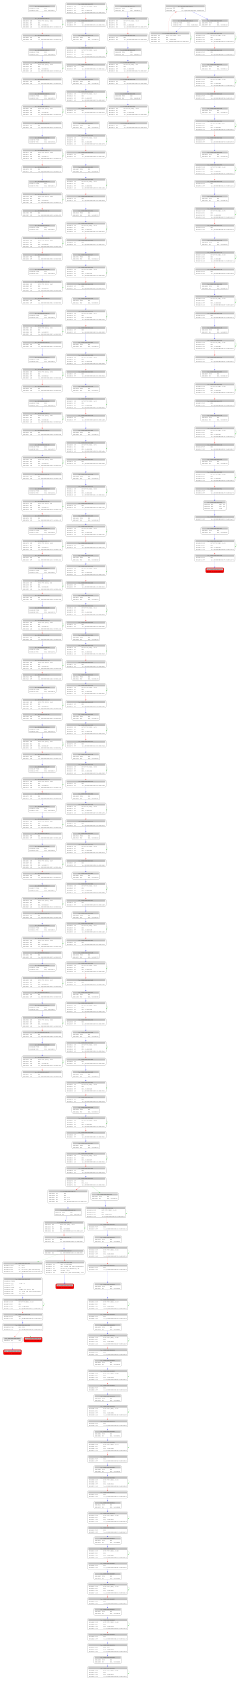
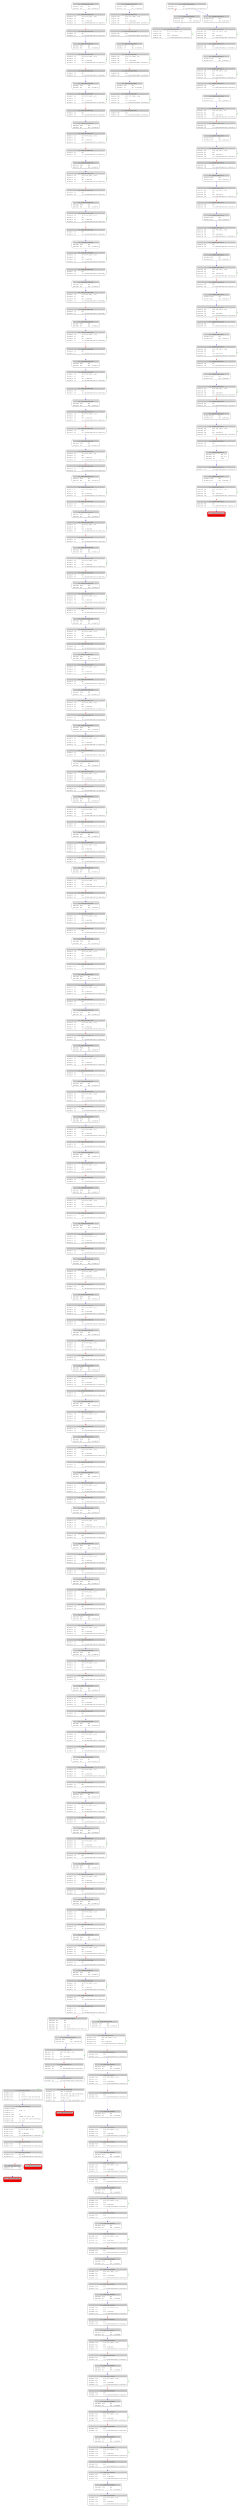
none -> (86, 977)
